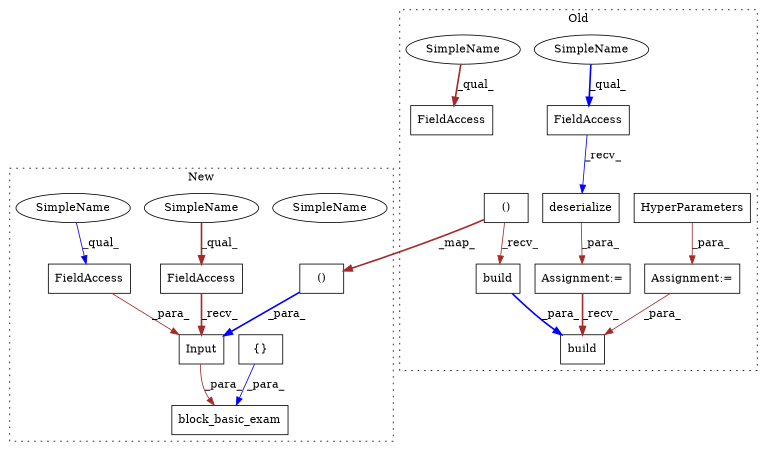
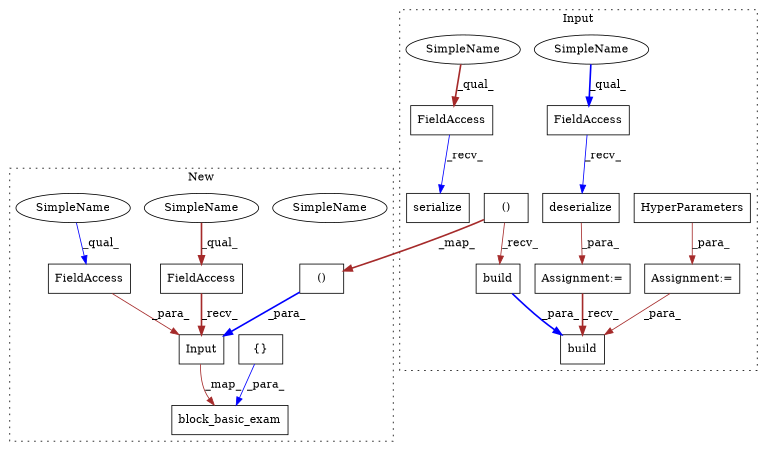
(578, 19) -> (578, 19)
none -> (438, 208)
(223, 385) -> (223, 385)
